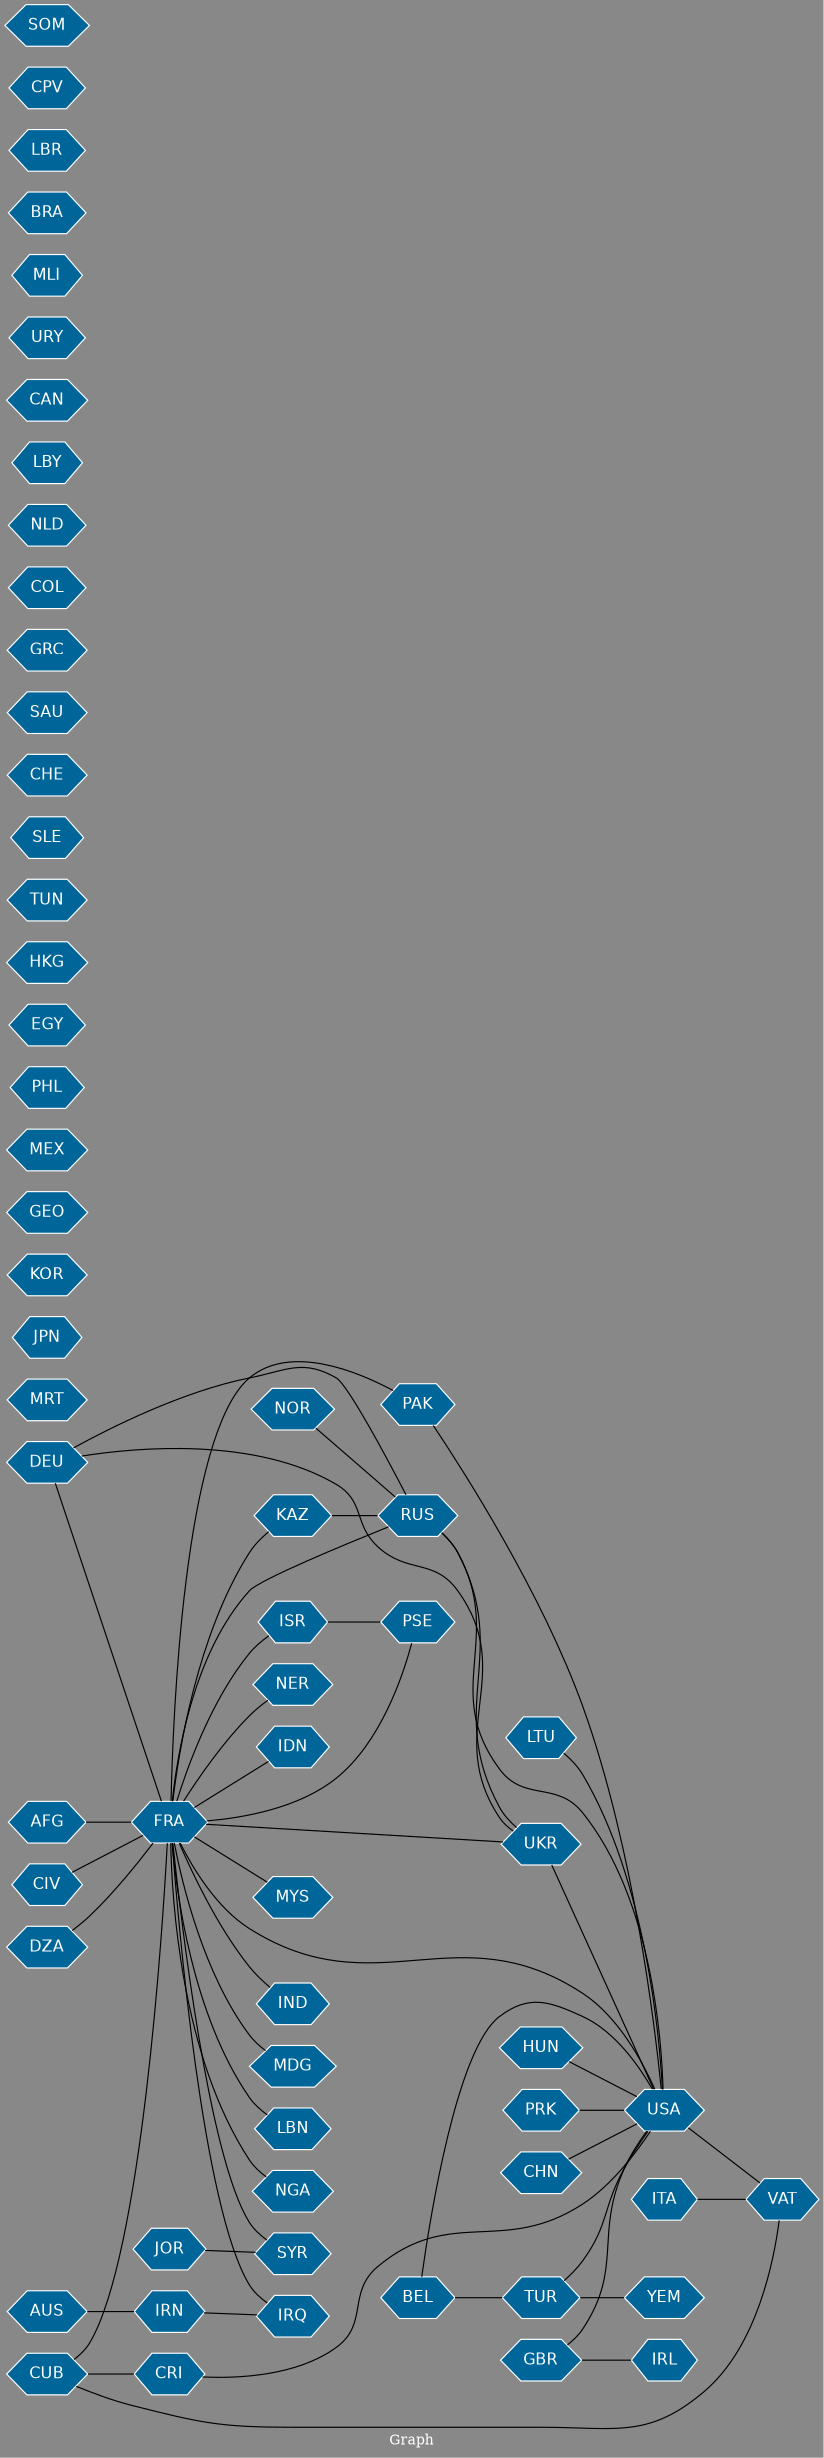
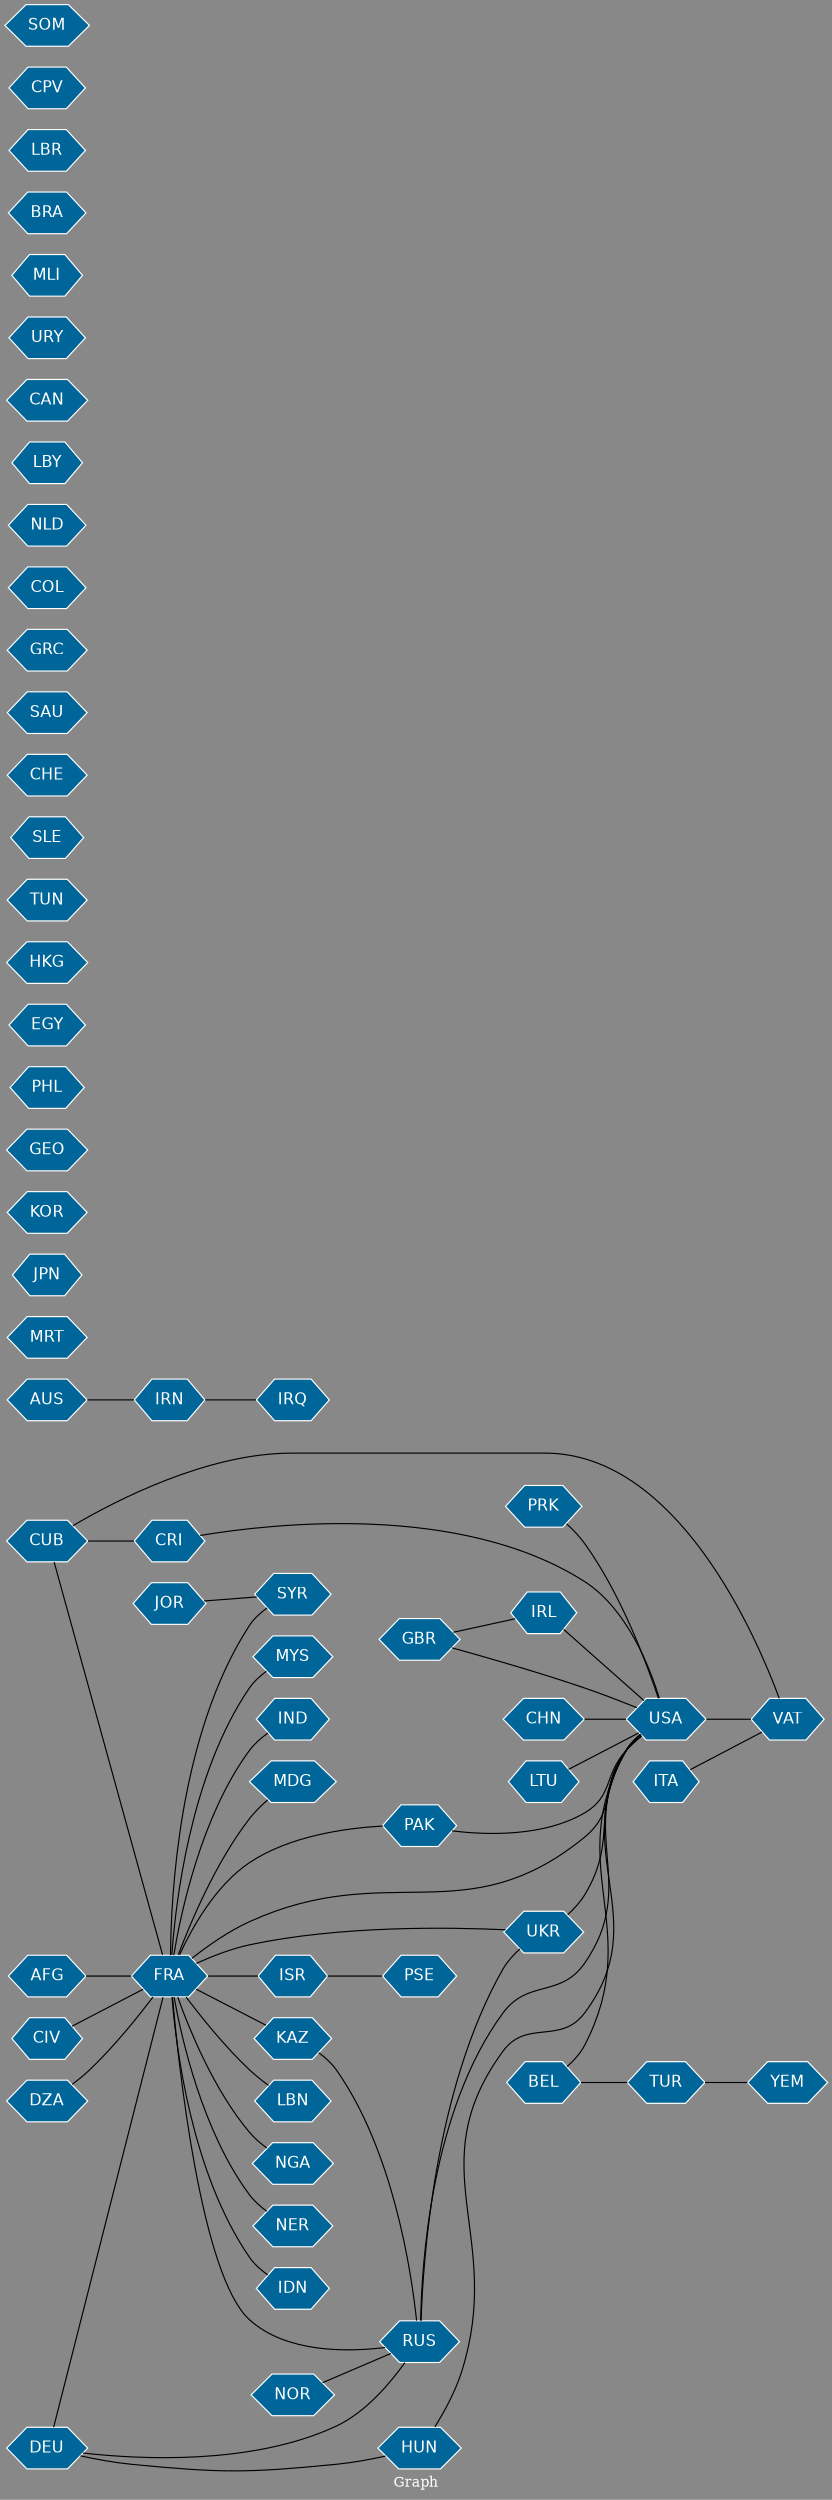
(47, 1150) -> none
(383, 1550) -> (233, 2471)
(343, 1772) -> none
(198, 2080) -> none
(602, 2224) -> (604, 1665)
